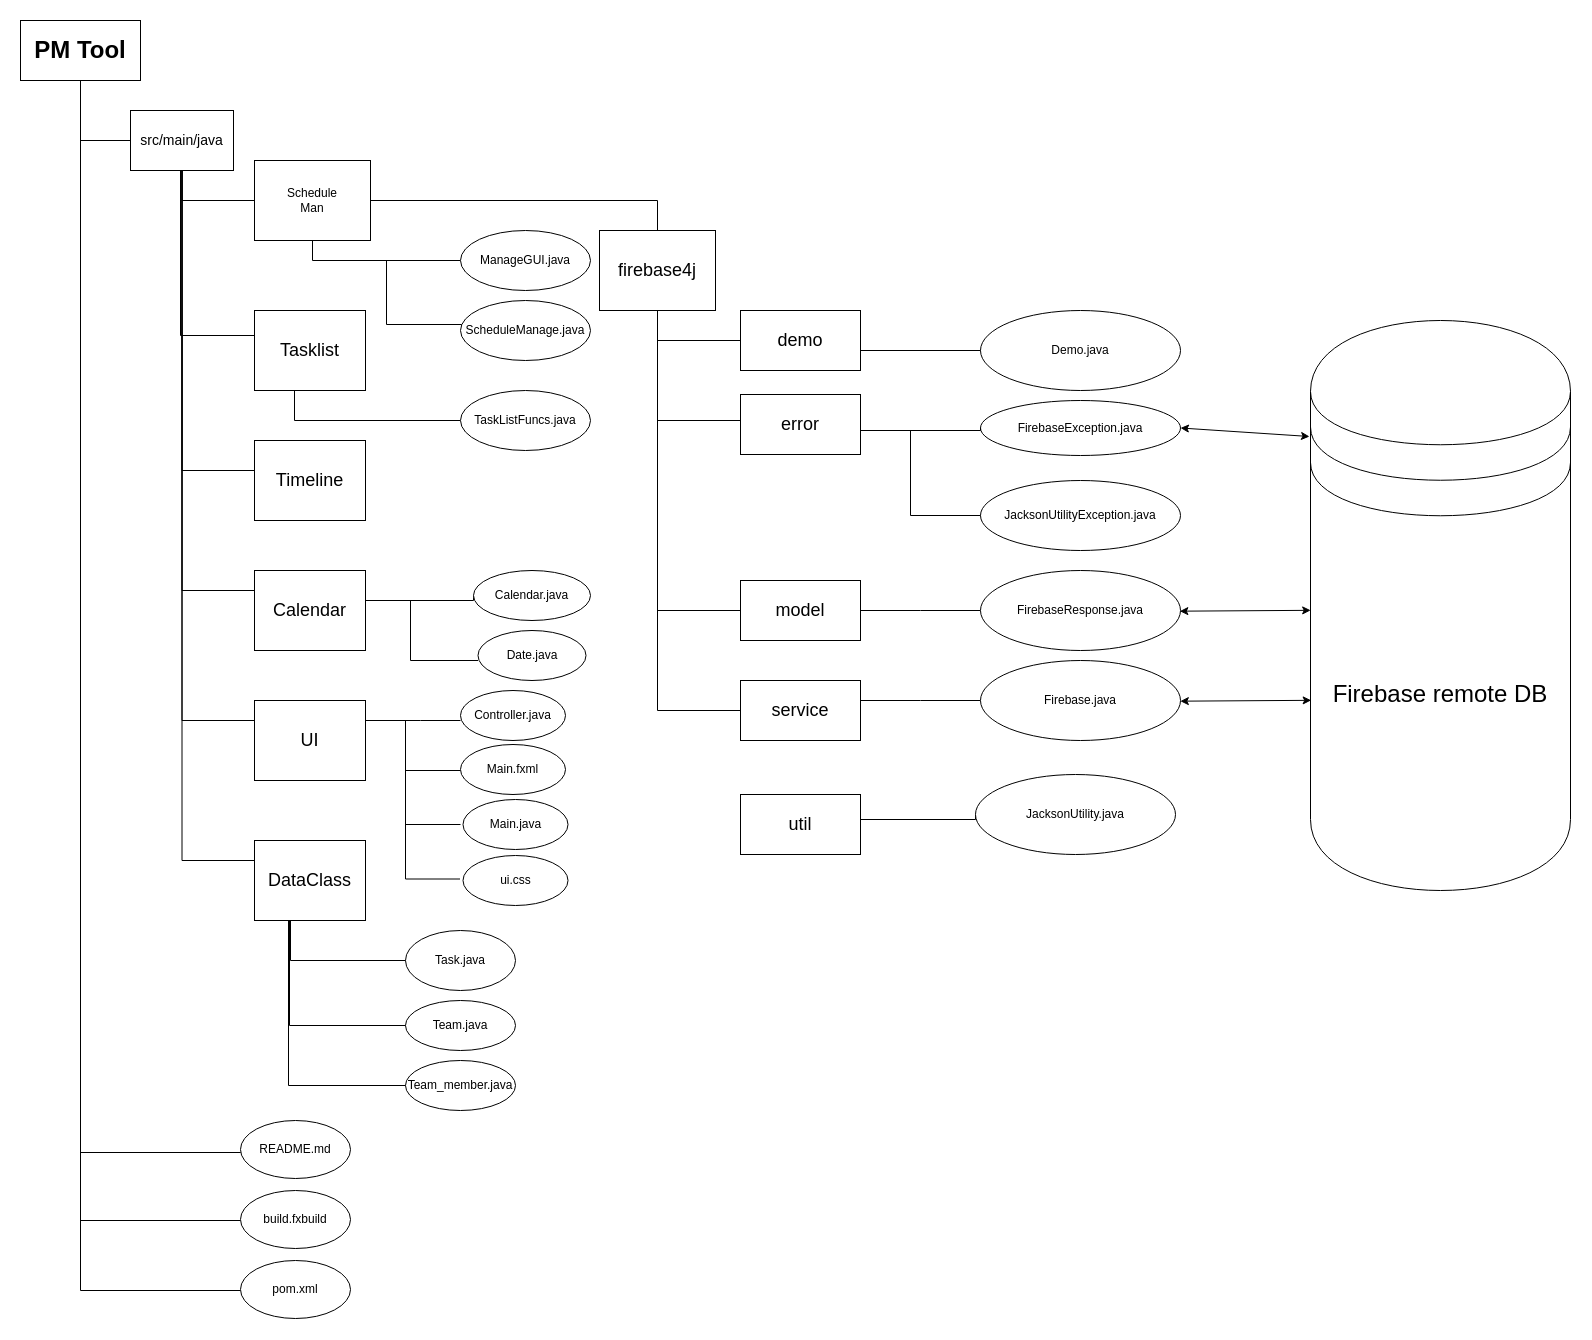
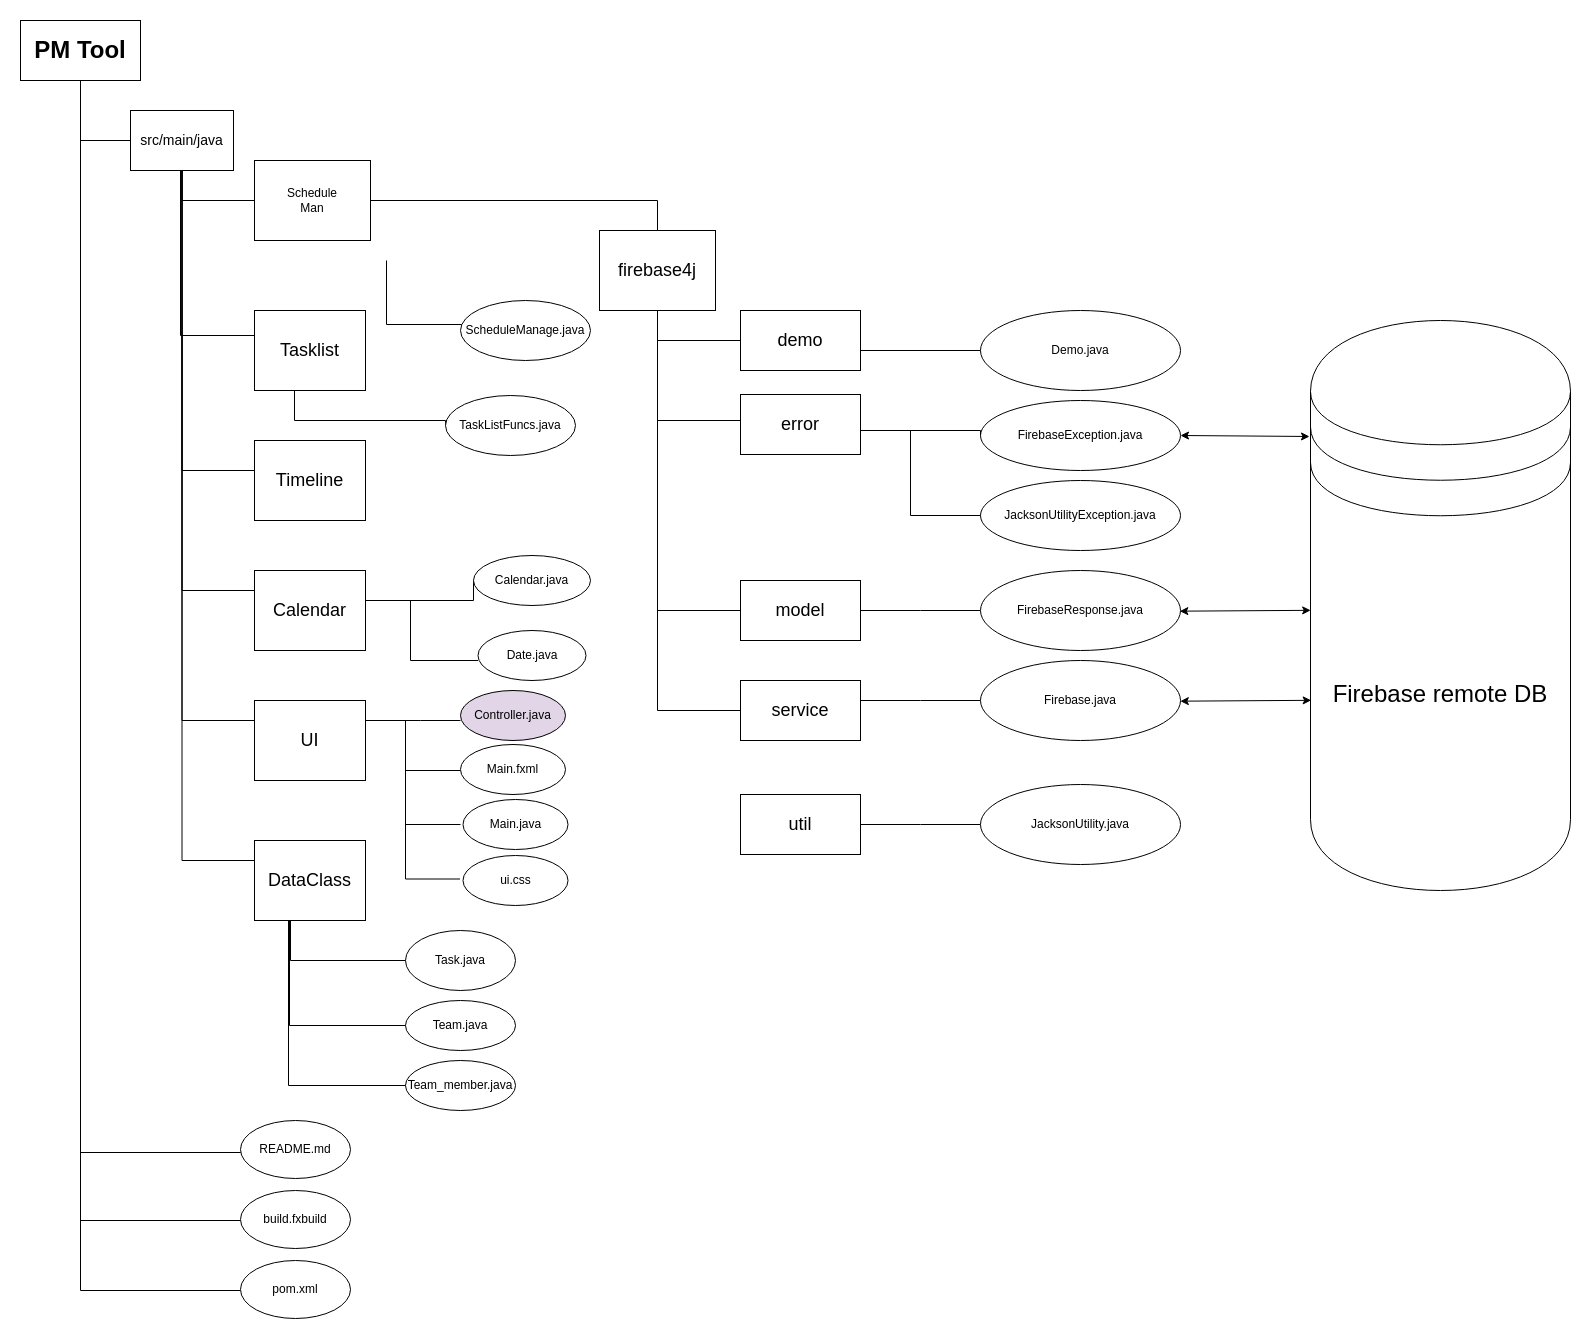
(377, 261) -> none
(526, 261) -> none
(526, 421) -> (511, 426)
(1081, 428) -> (1081, 436)
(532, 596) -> (532, 581)
(513, 716) -> (513, 716)
(1076, 815) -> (1081, 825)
